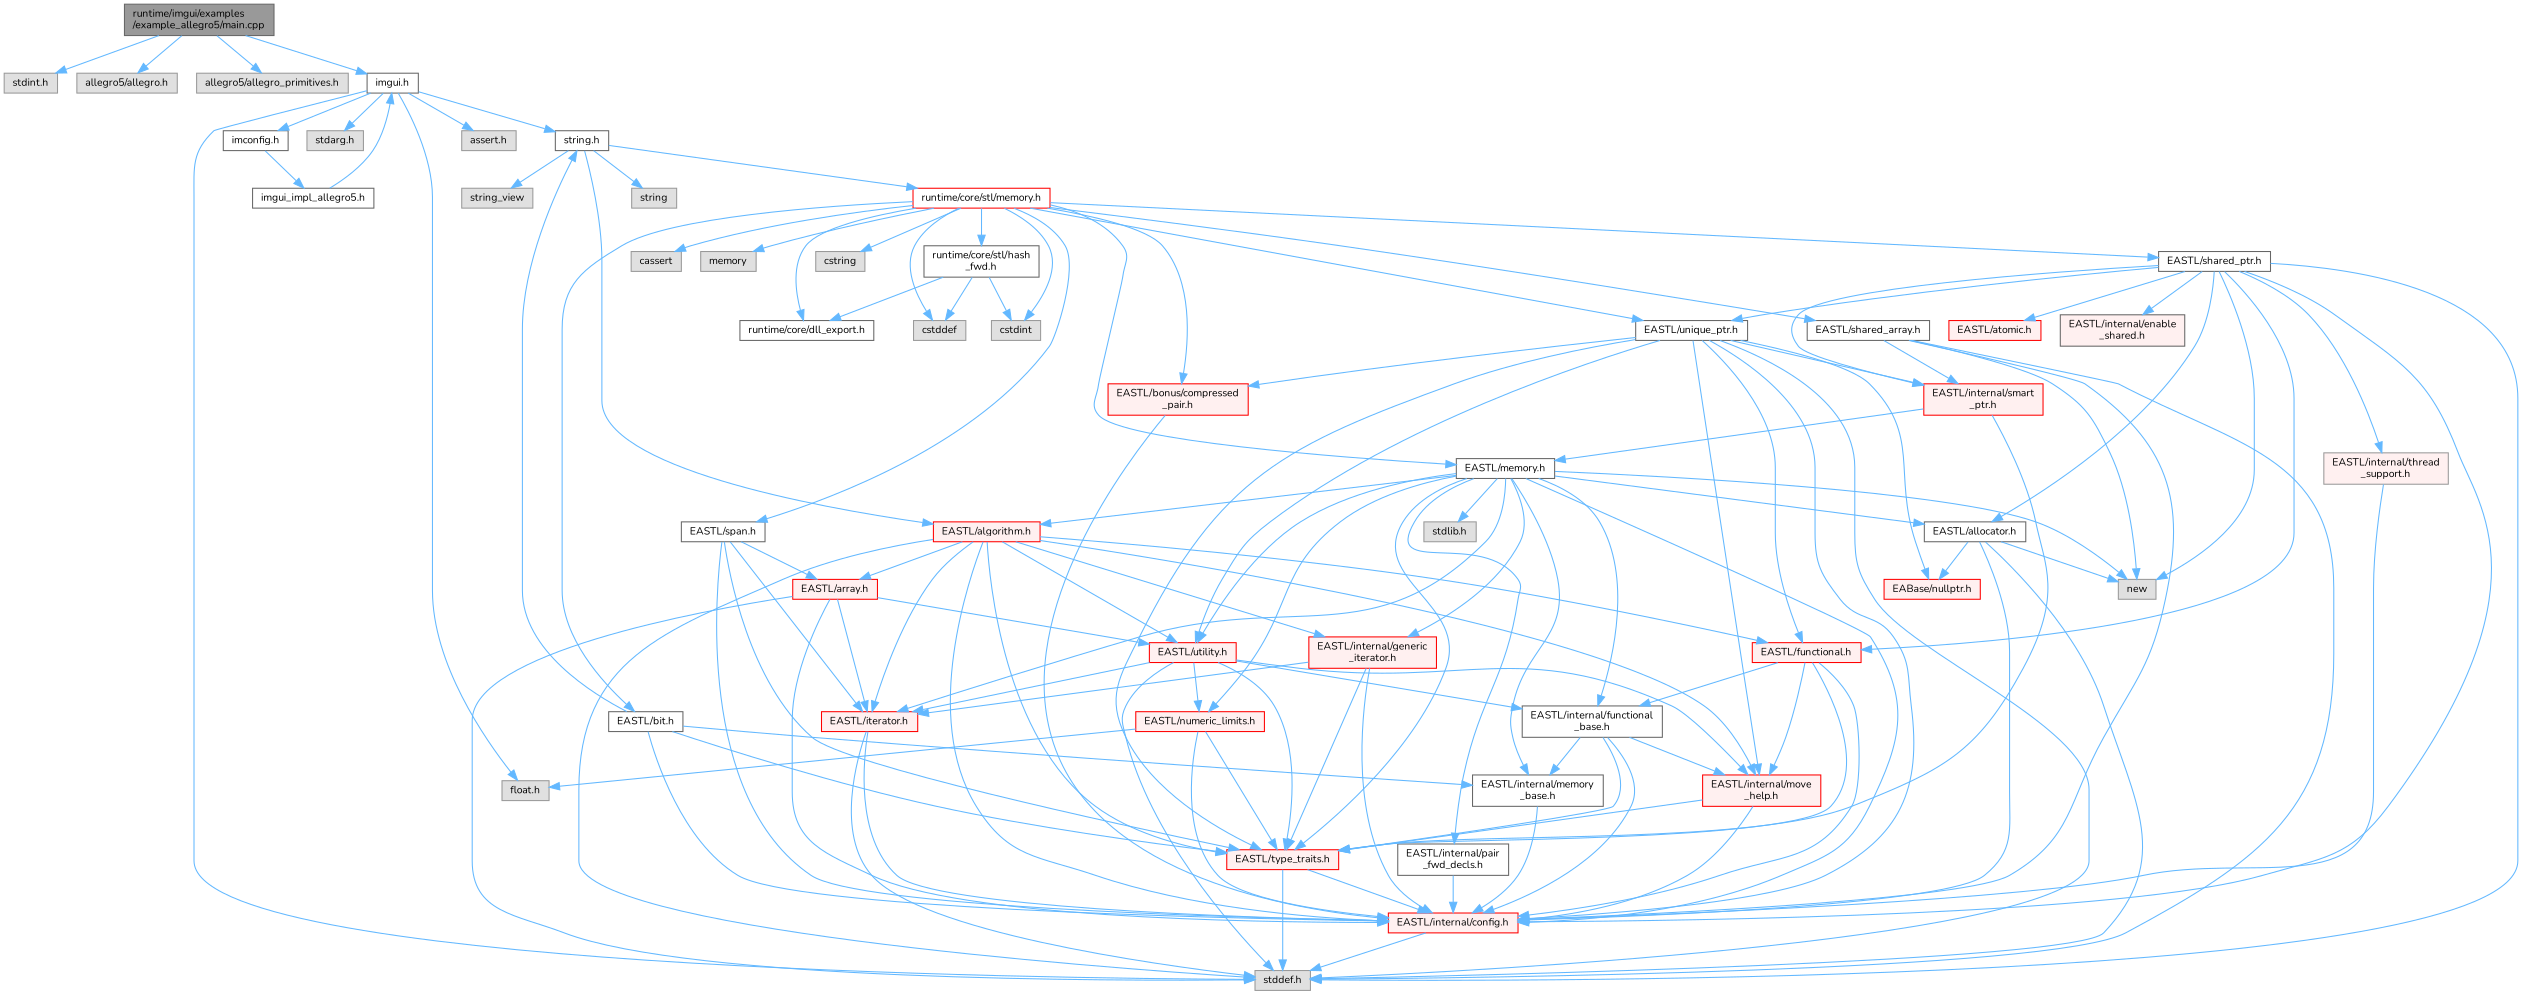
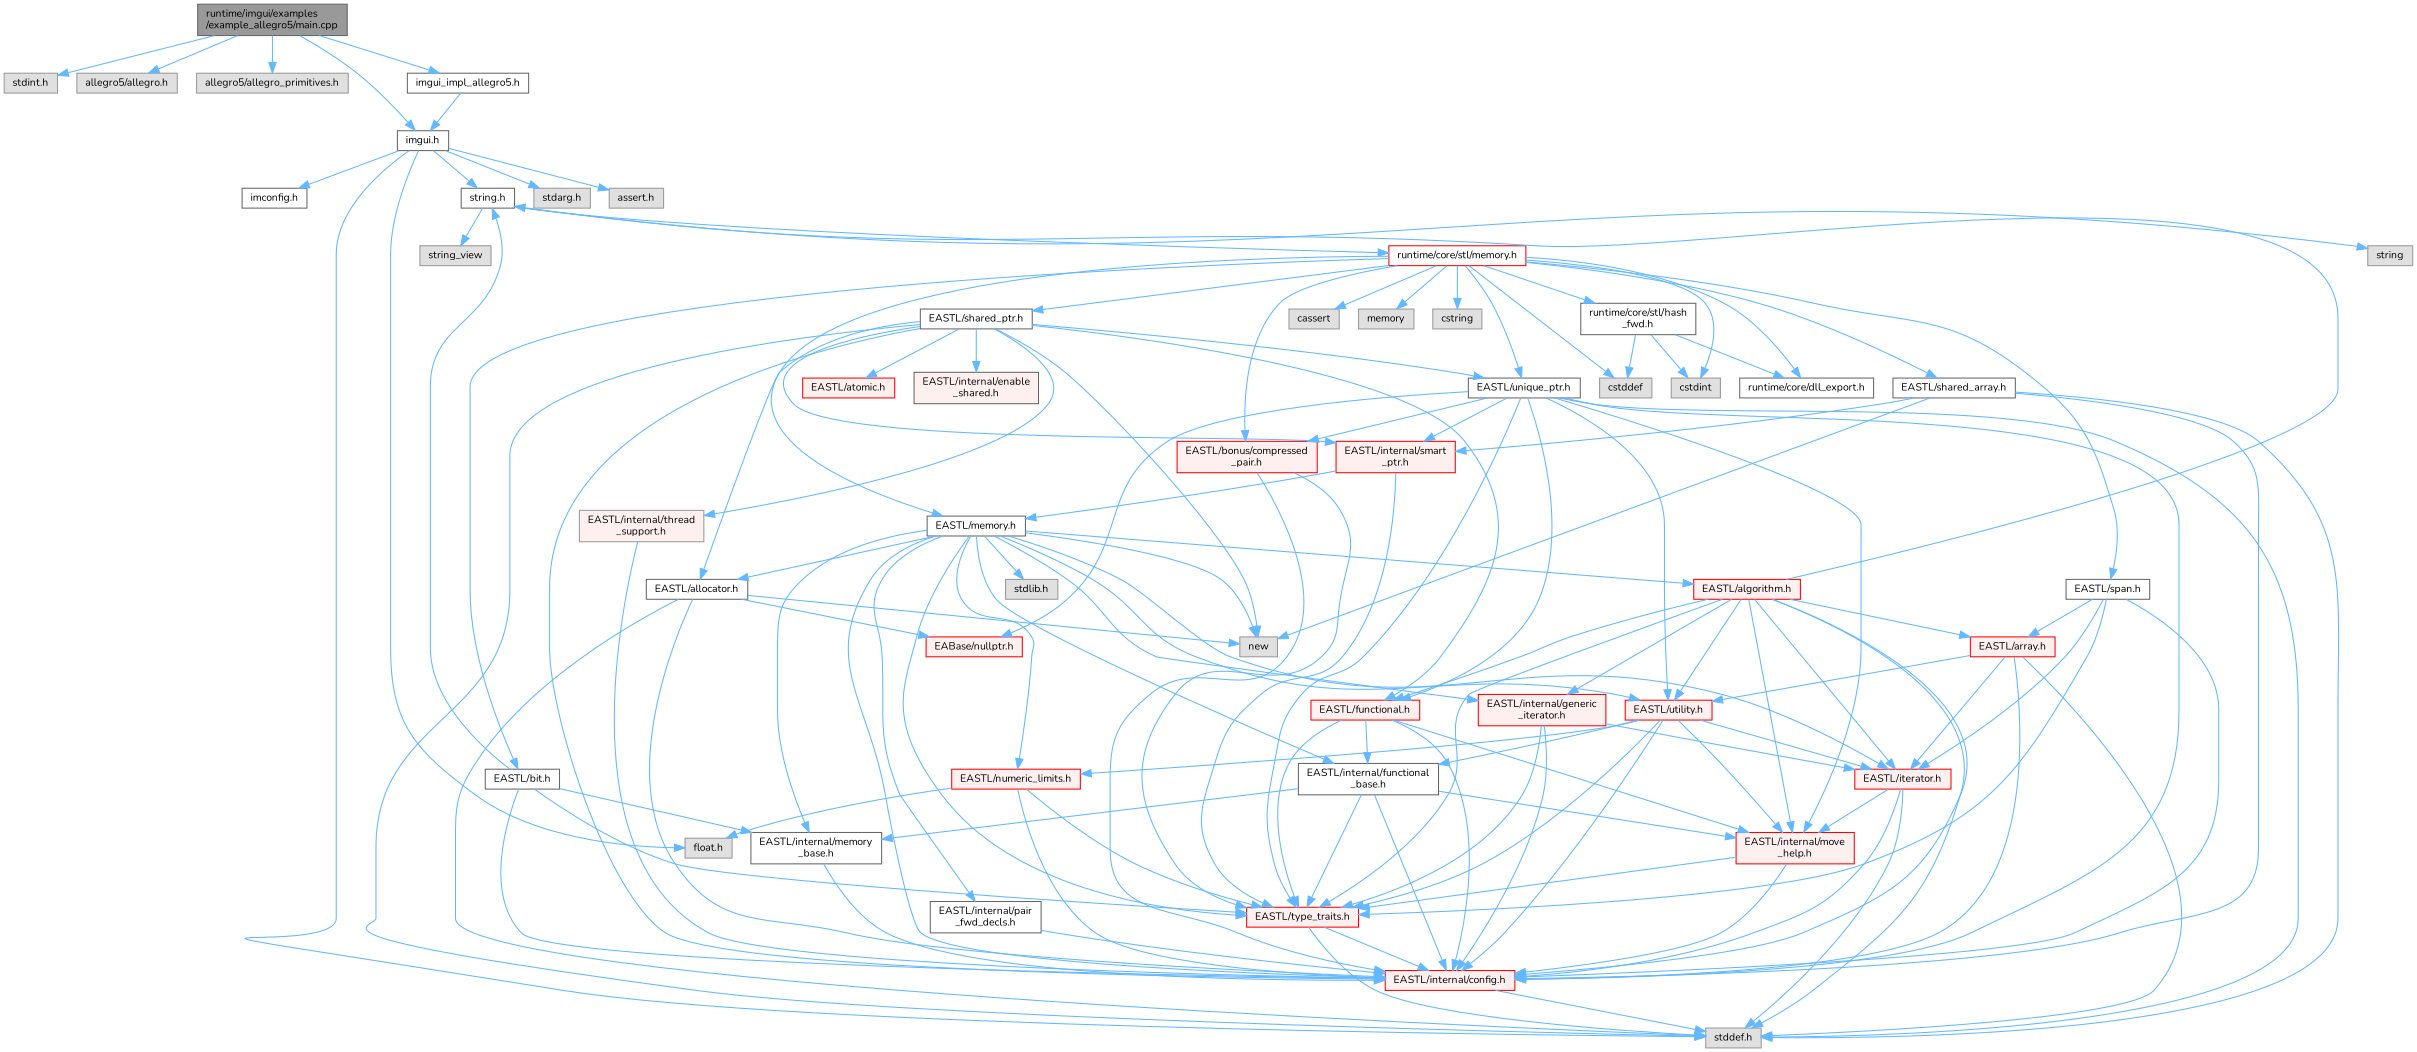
(281, 166) -> (374, 53)
(632, 442) -> (1782, 233)
none -> (1182, 688)
none -> (1858, 808)
(1157, 816) -> (1574, 848)
